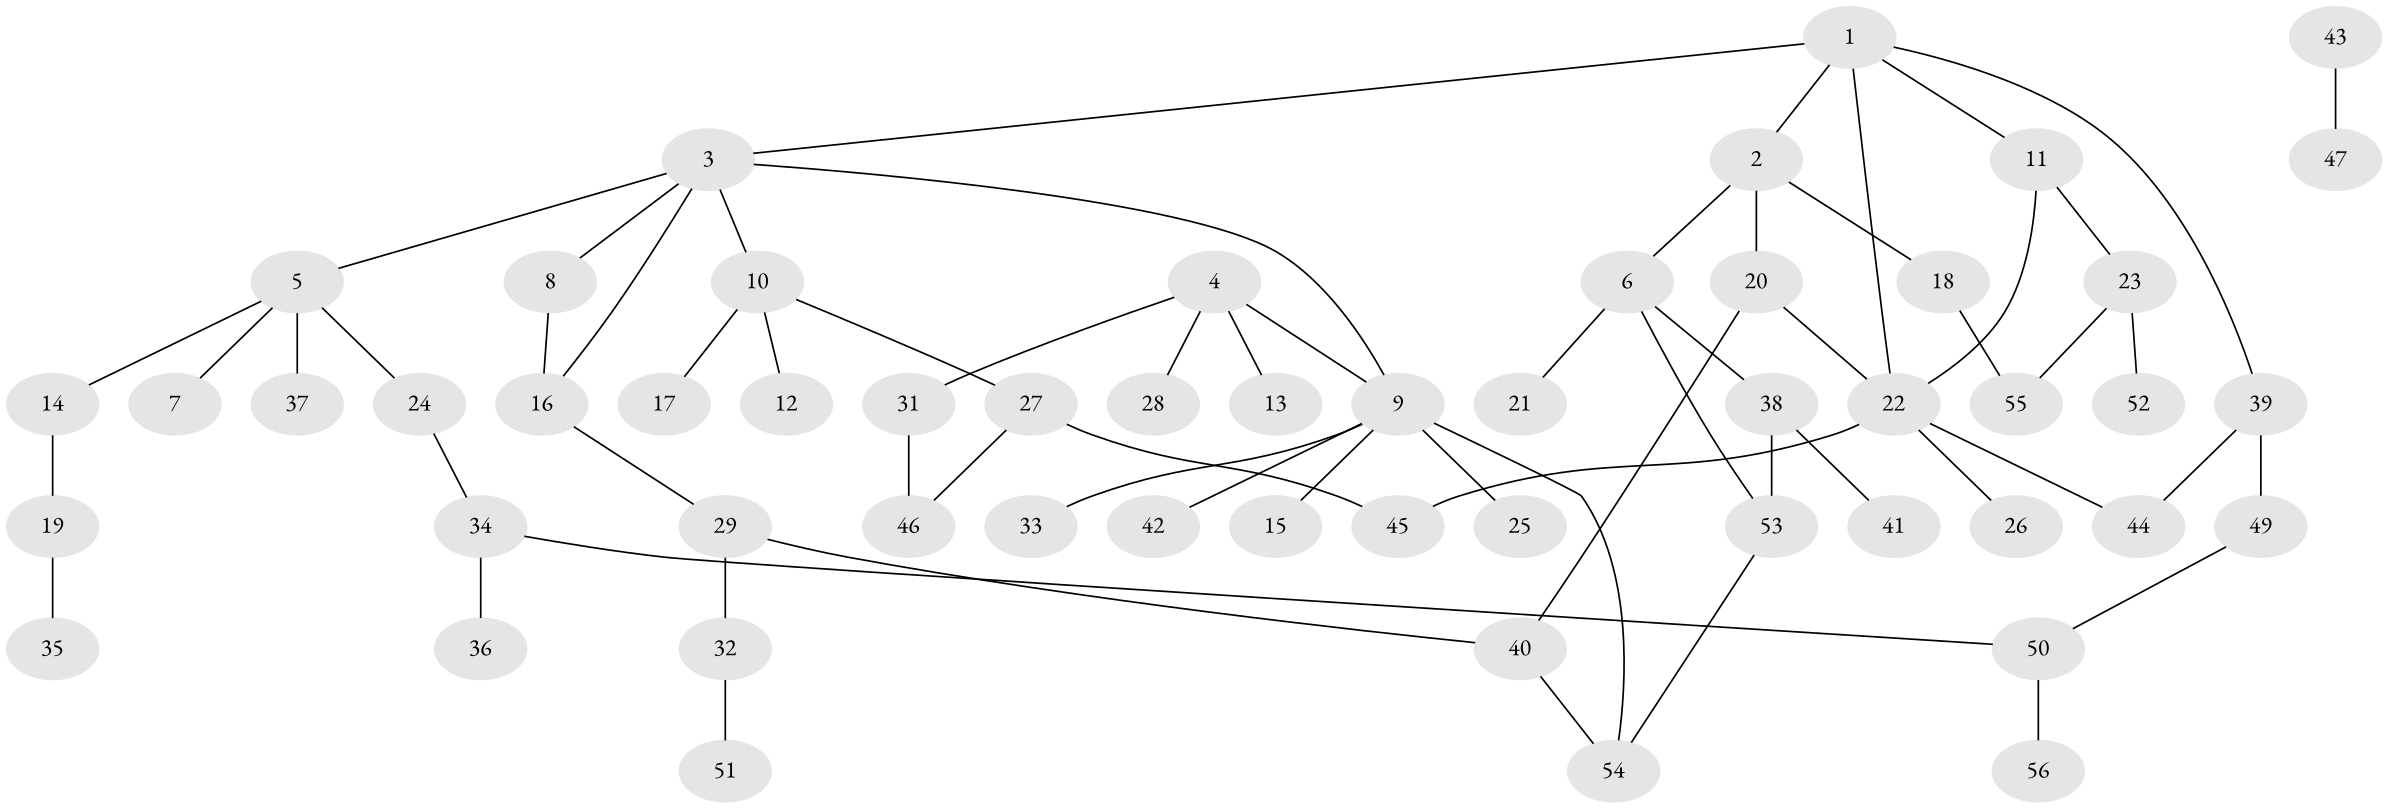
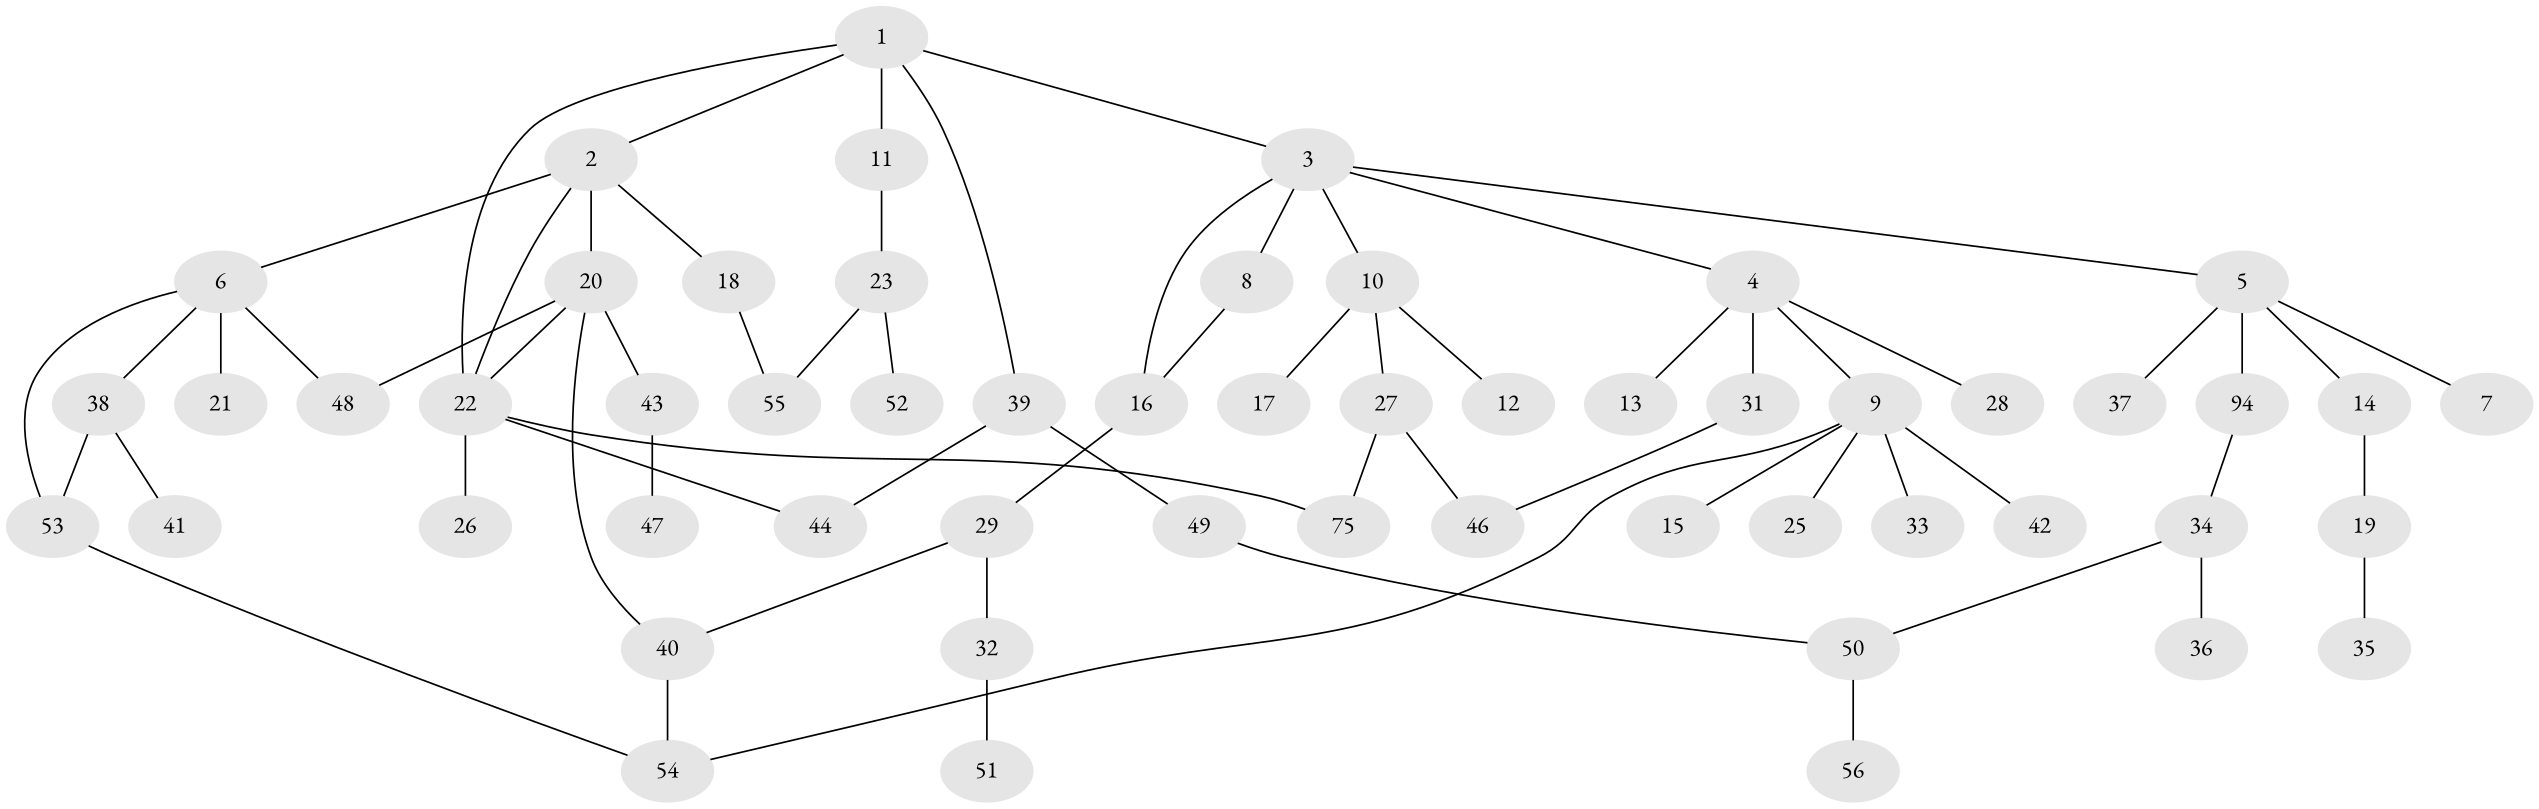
(1100, 203) -> (1530, 221)
(2010, 303) -> (517, 277)
none -> (622, 343)
none -> (343, 404)
(420, 404) -> (2242, 404)
(1398, 527) -> (1344, 527)
